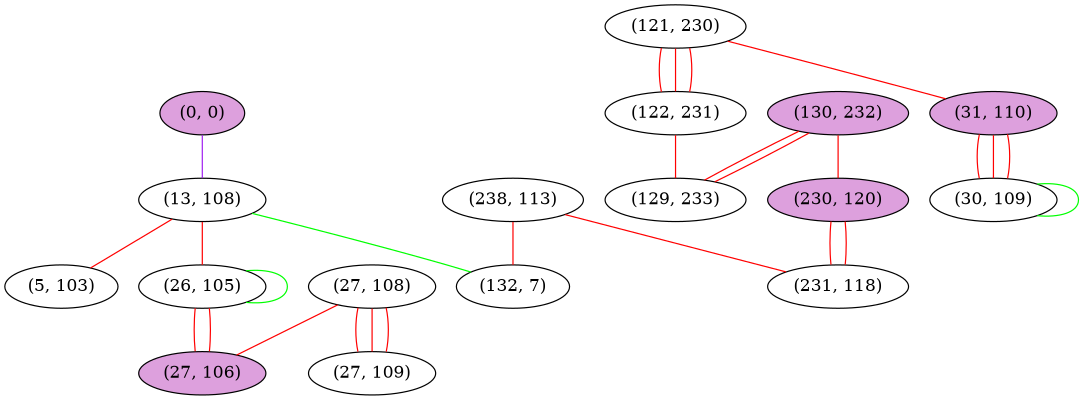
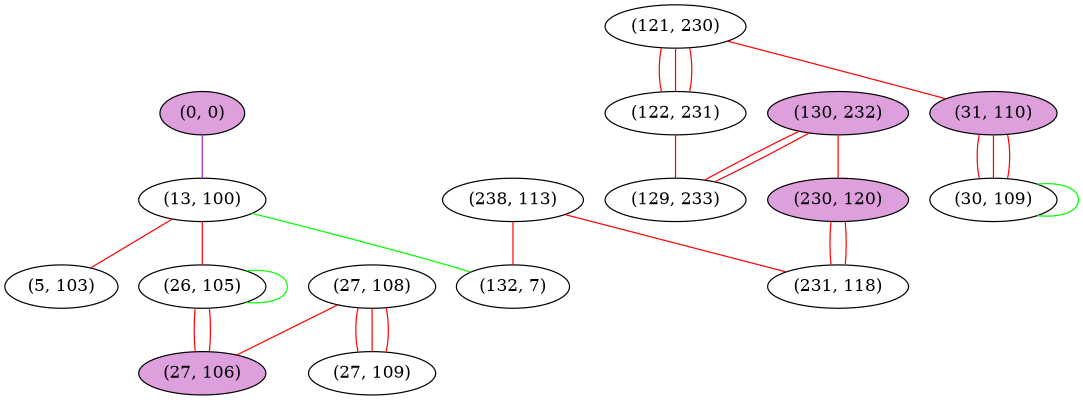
(202, 200) -> (202, 200)
